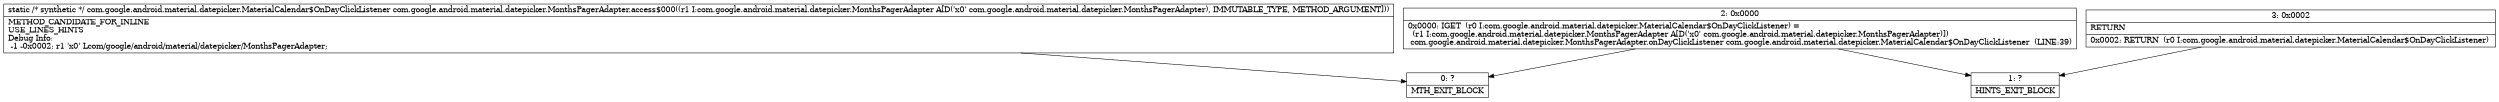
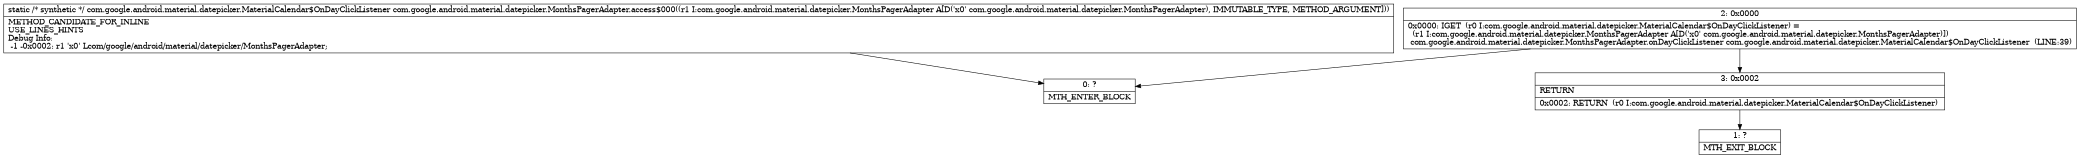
(1902, 62) -> (1740, 58)
(1447, 91) -> (1090, 97)
(2015, 91) -> (1740, 148)
